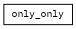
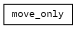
(38, 14) -> (38, 14)
